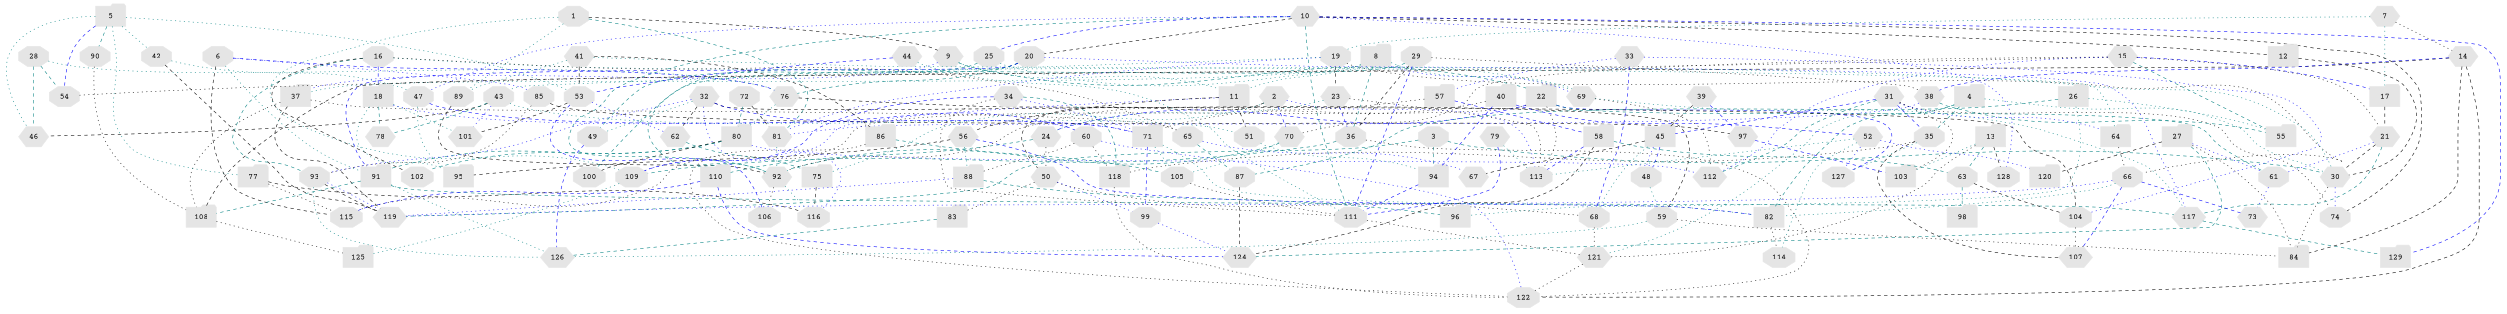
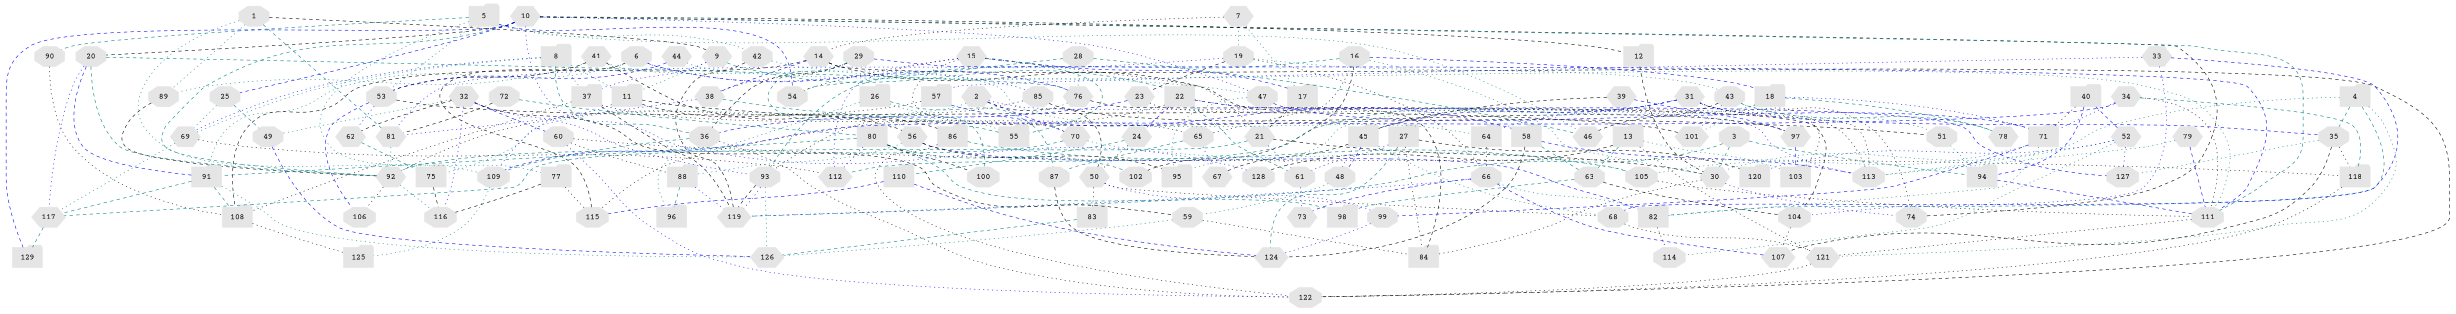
none -> (1067, 200)
